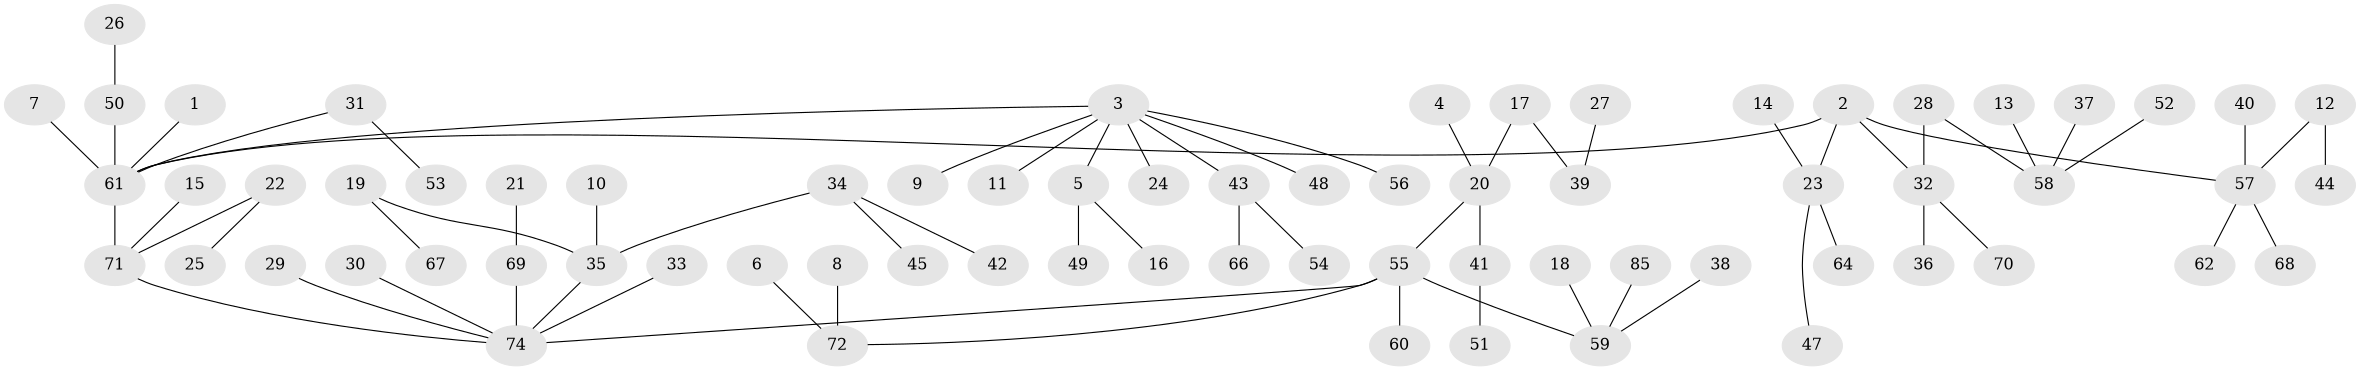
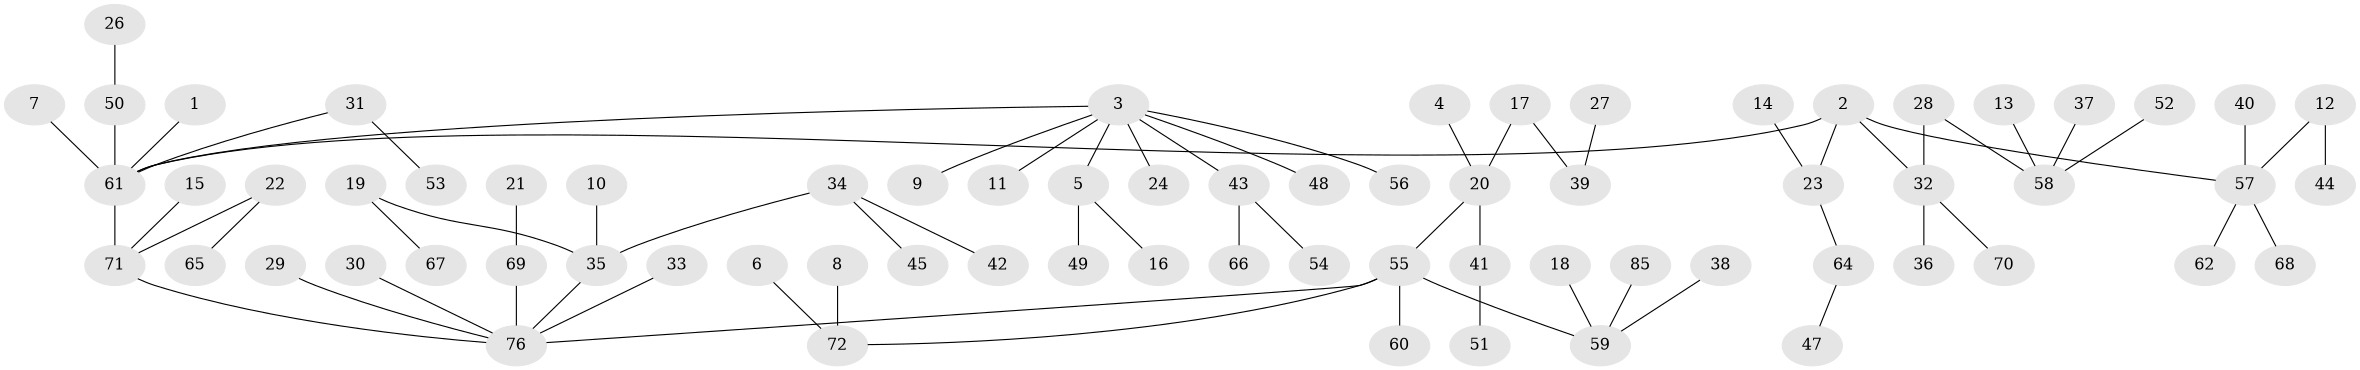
(195, 265) -> (195, 265)
(1802, 265) -> (1828, 306)
(516, 346) -> (516, 346)
